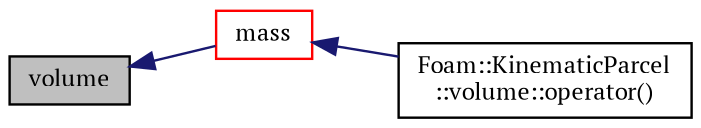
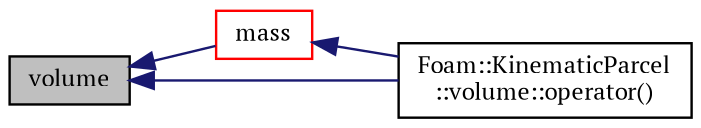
none -> (276, 80)
